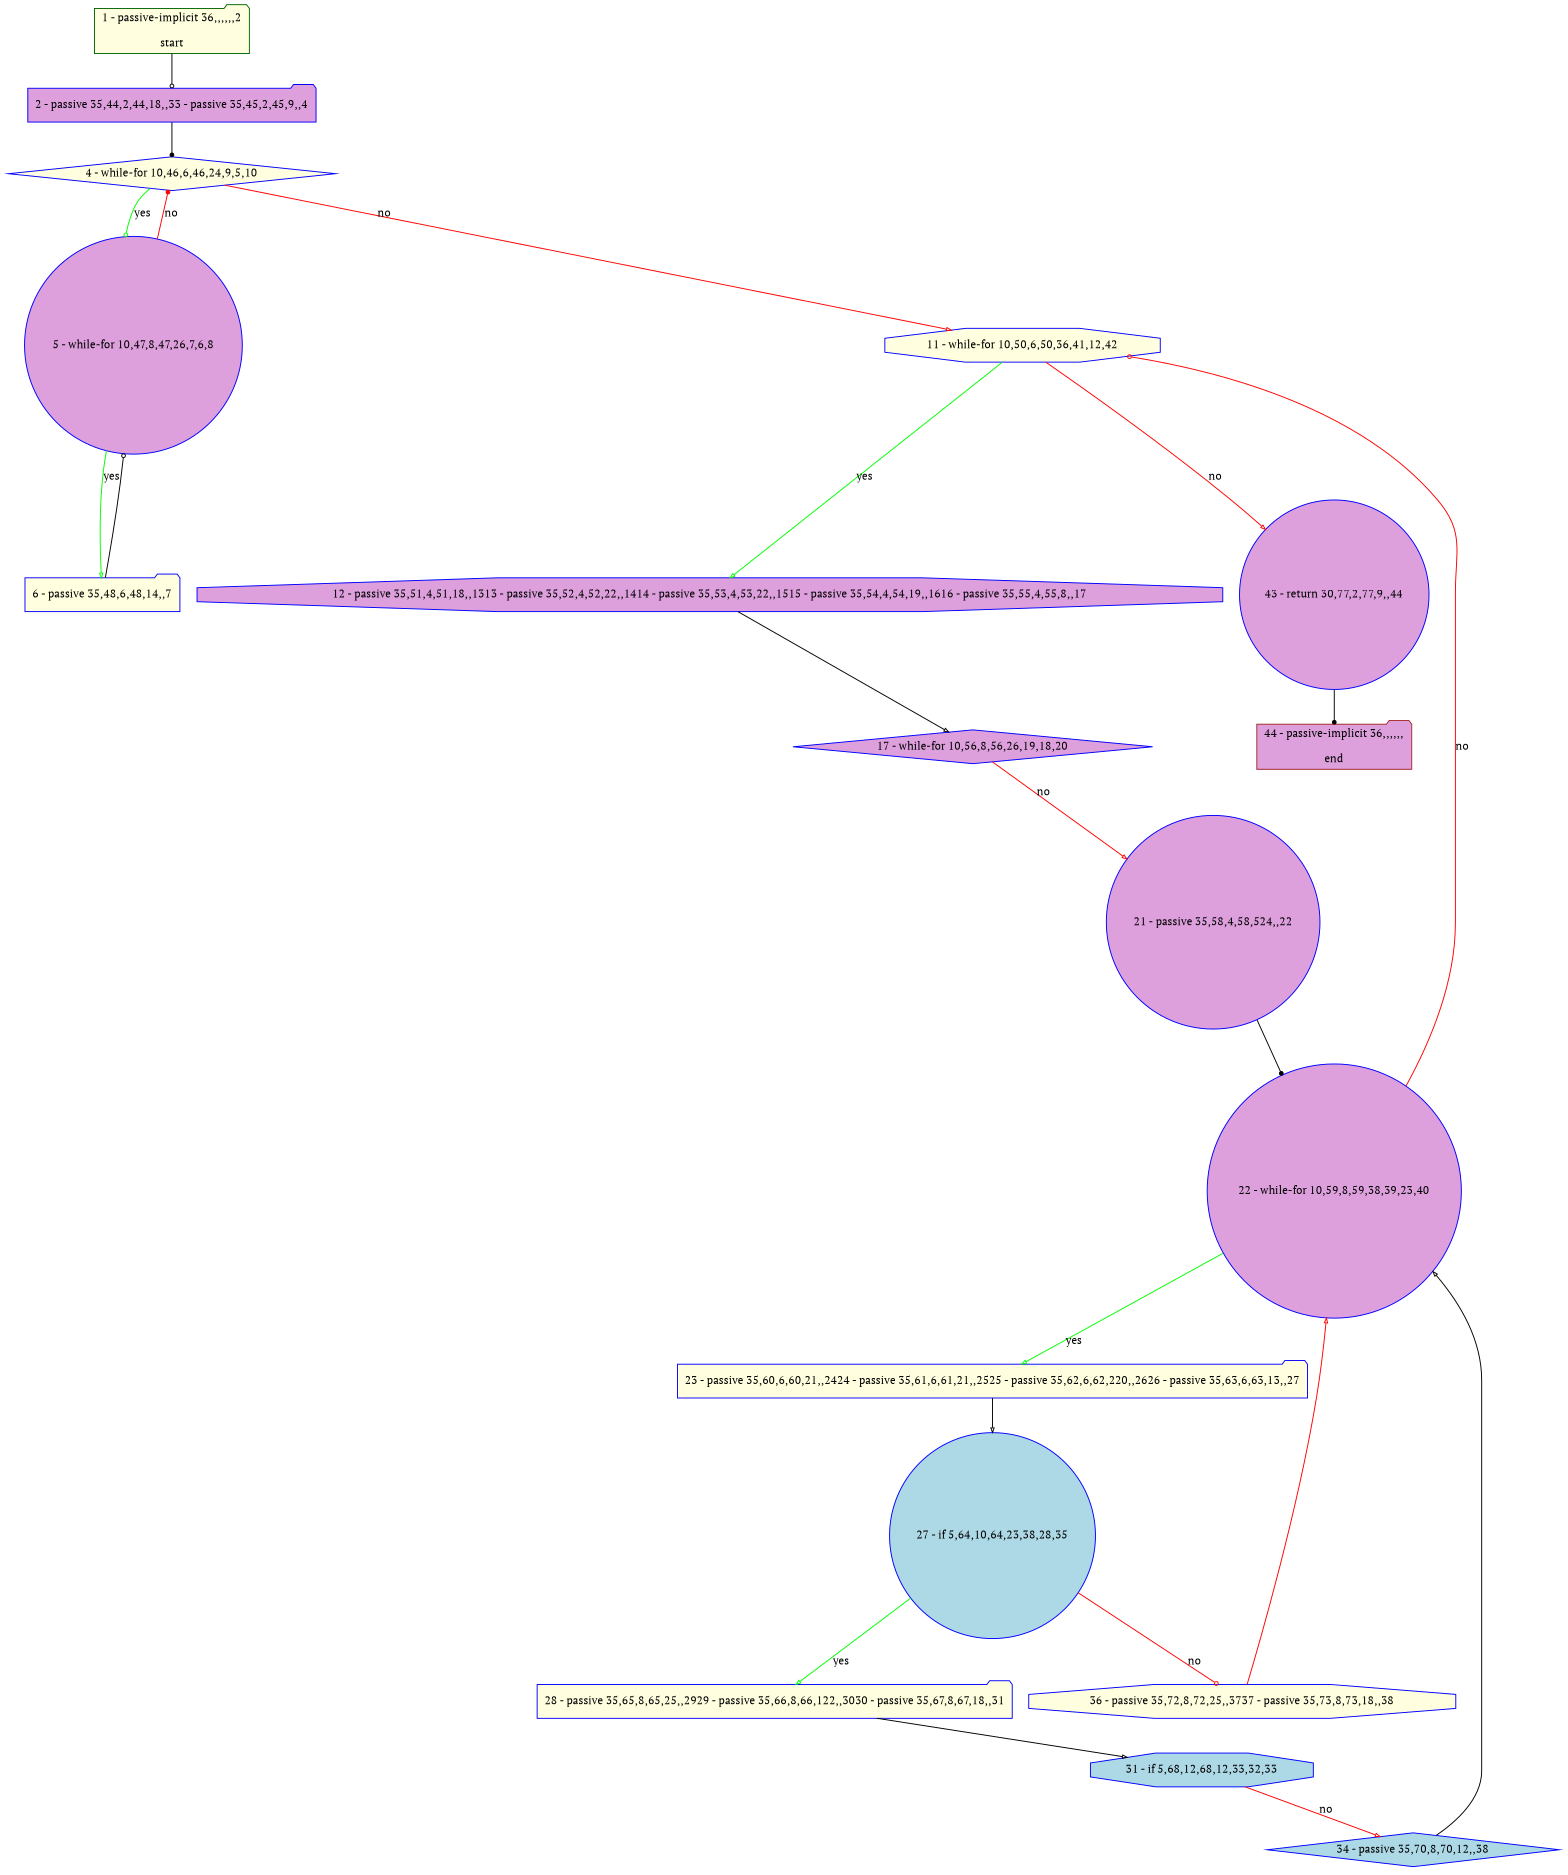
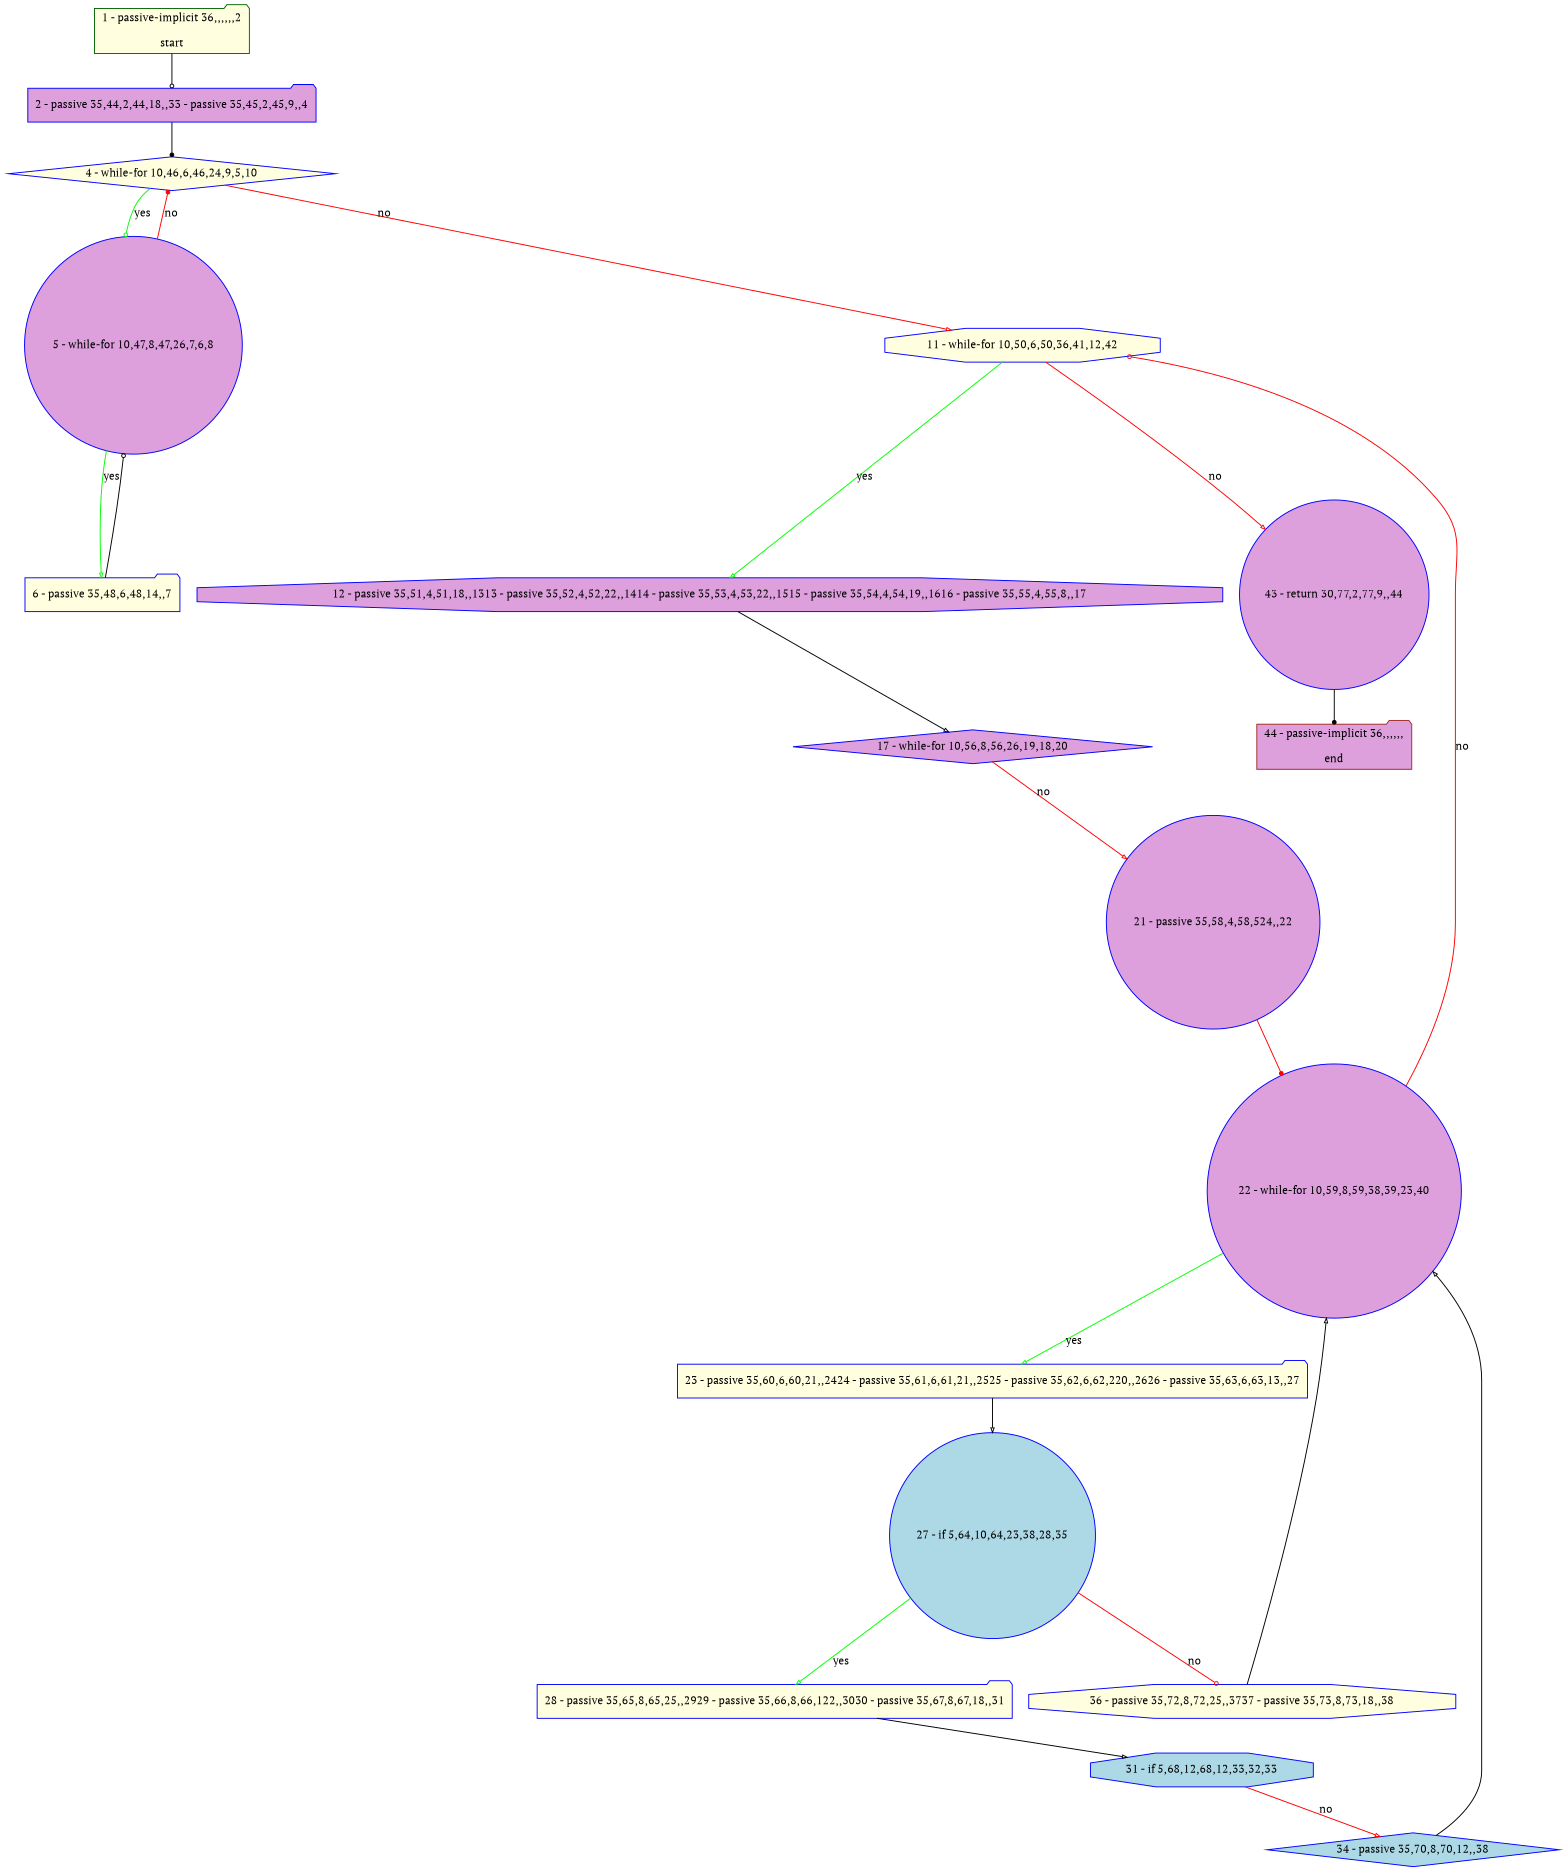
(1269, 1046) -> (1269, 1046)
(1295, 1505) -> (1295, 1505)
